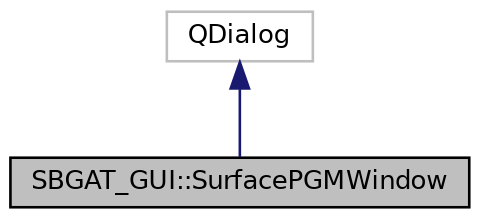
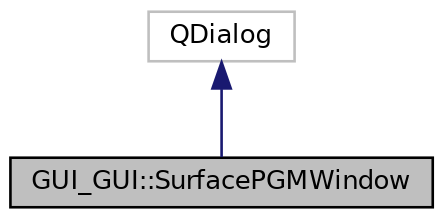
(240, 182) -> (222, 182)
